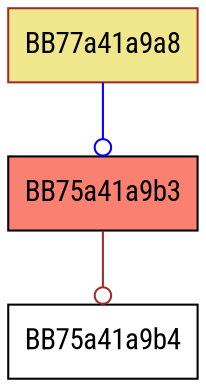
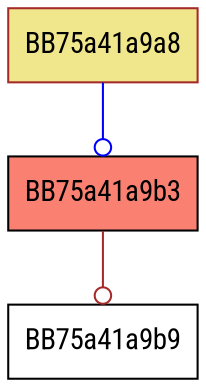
(103, 45) -> (103, 45)
(103, 342) -> (103, 342)
